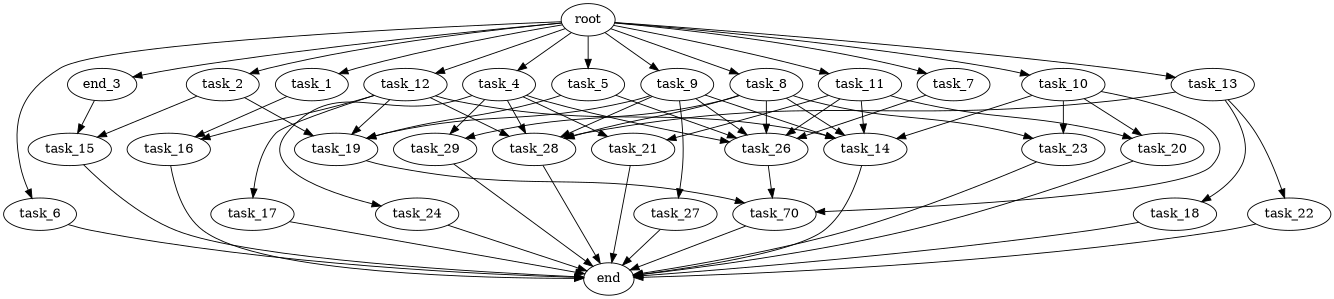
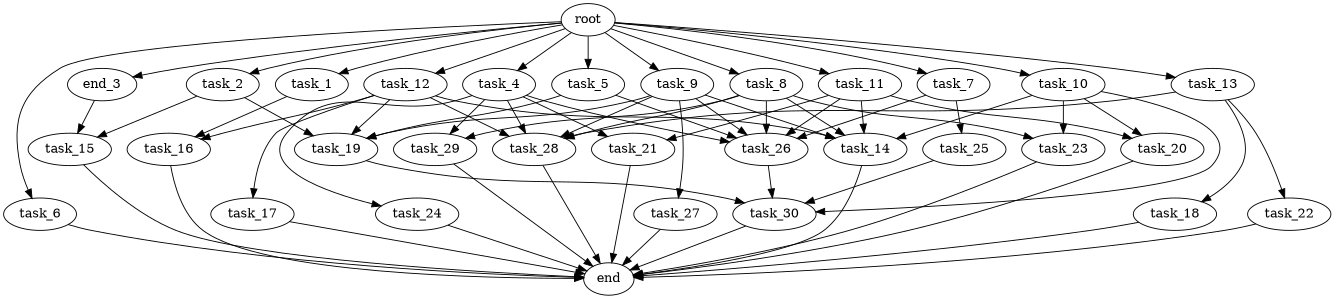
none -> (964, 149)
(774, 214) -> (774, 214)
